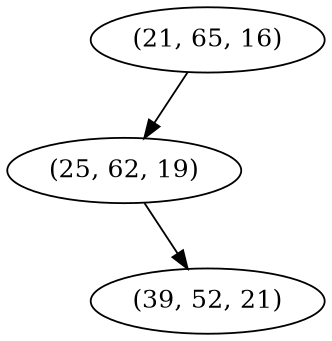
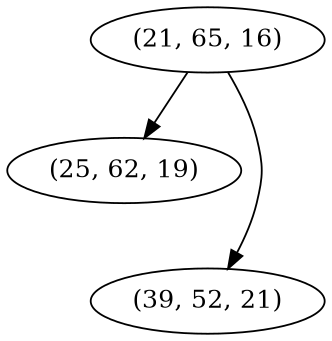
(161, 228) -> (261, 161)
